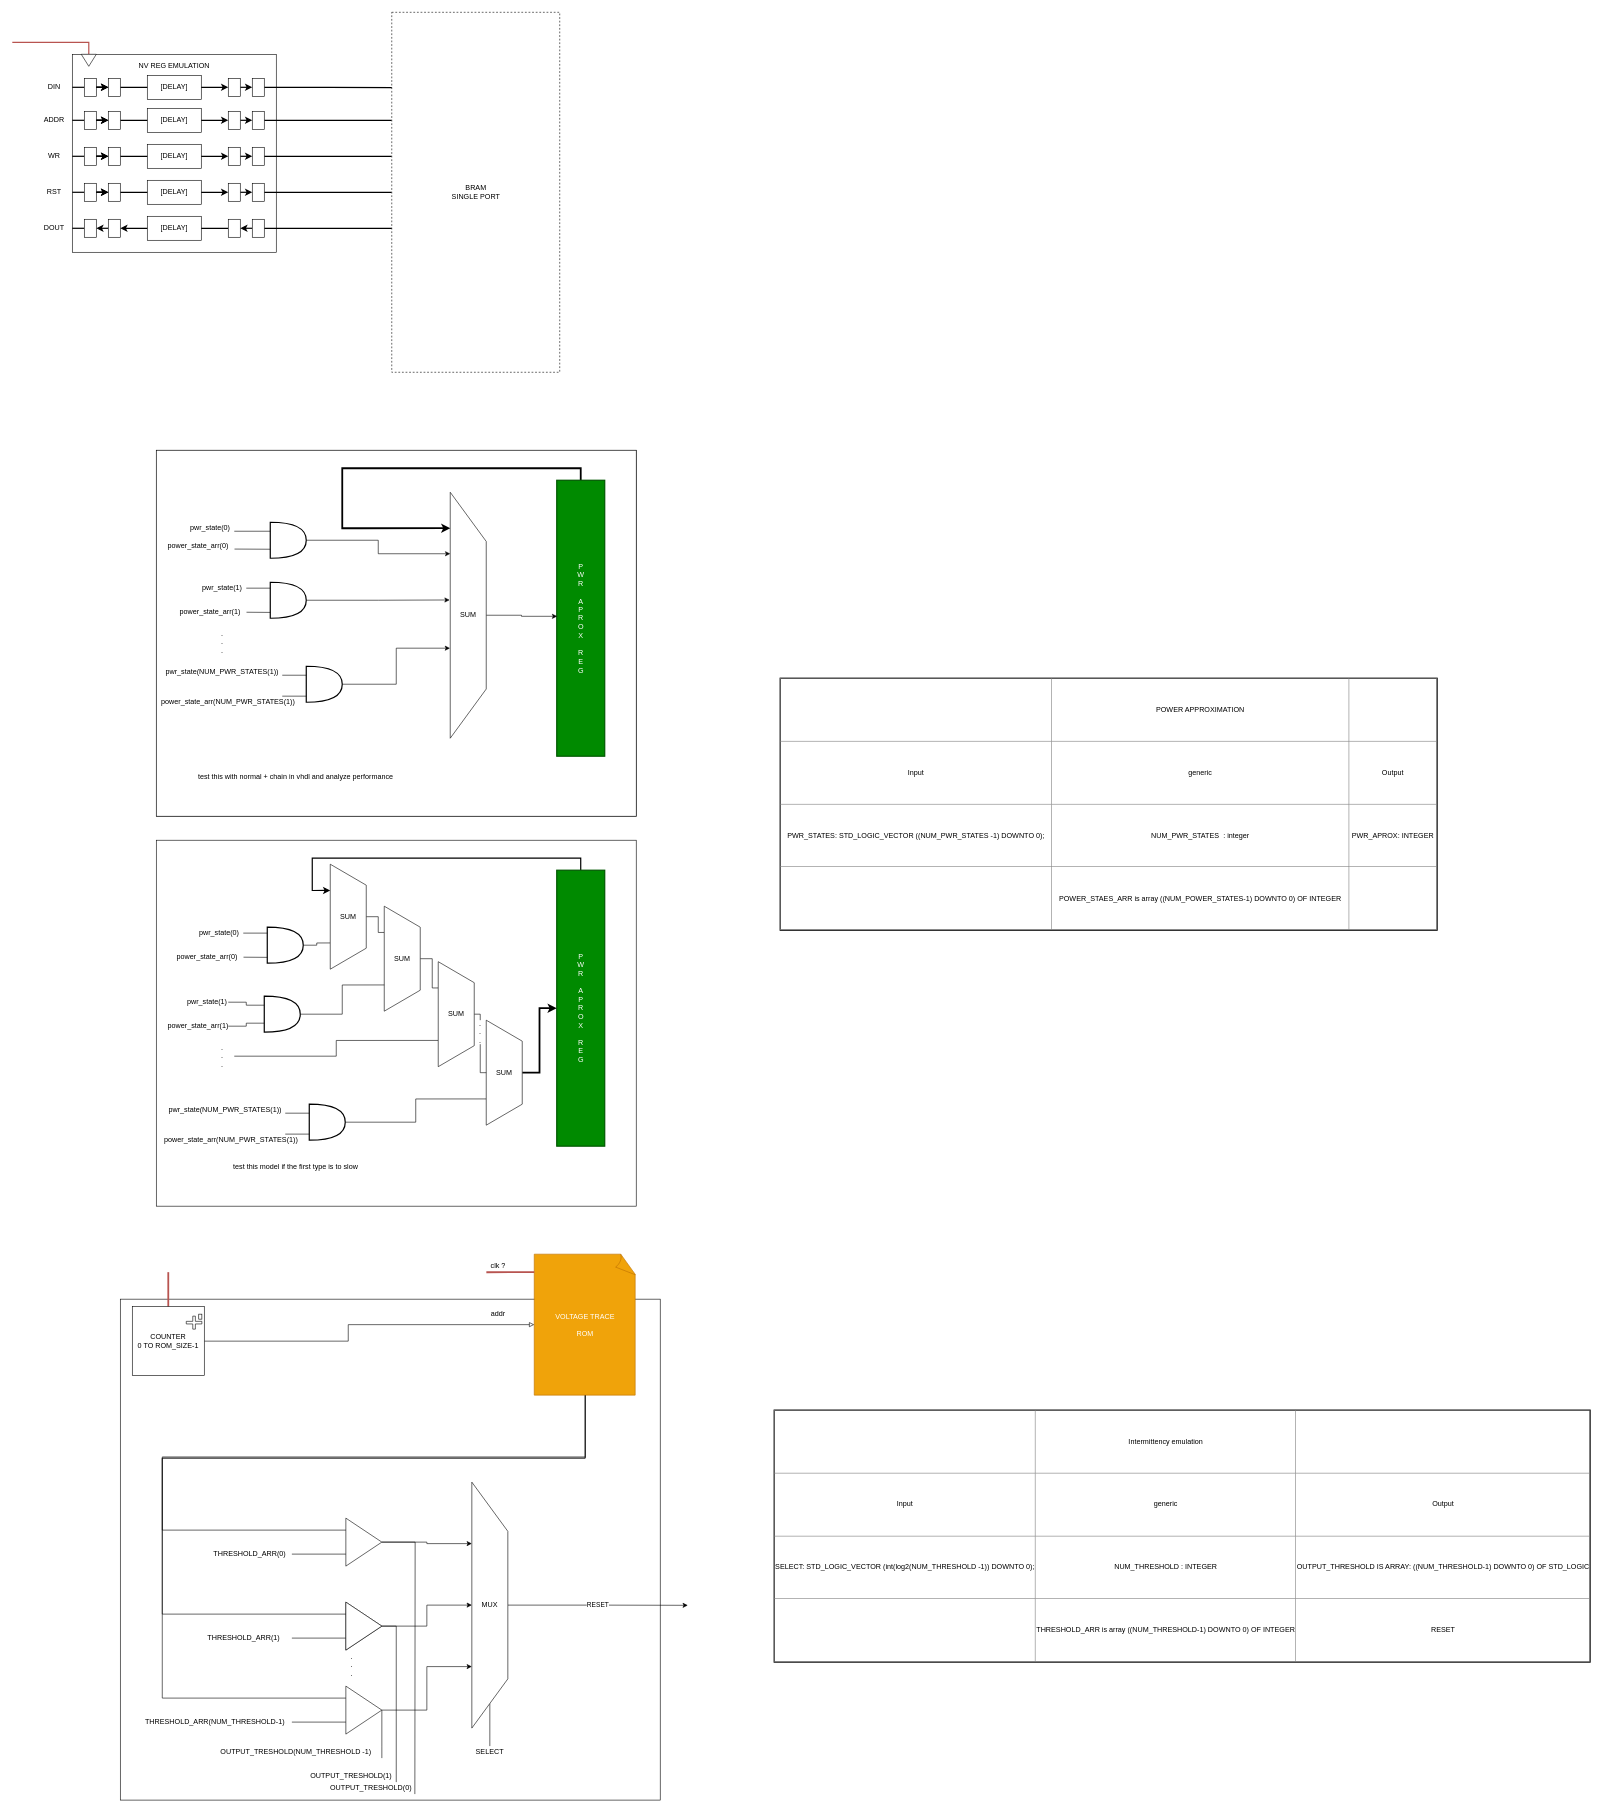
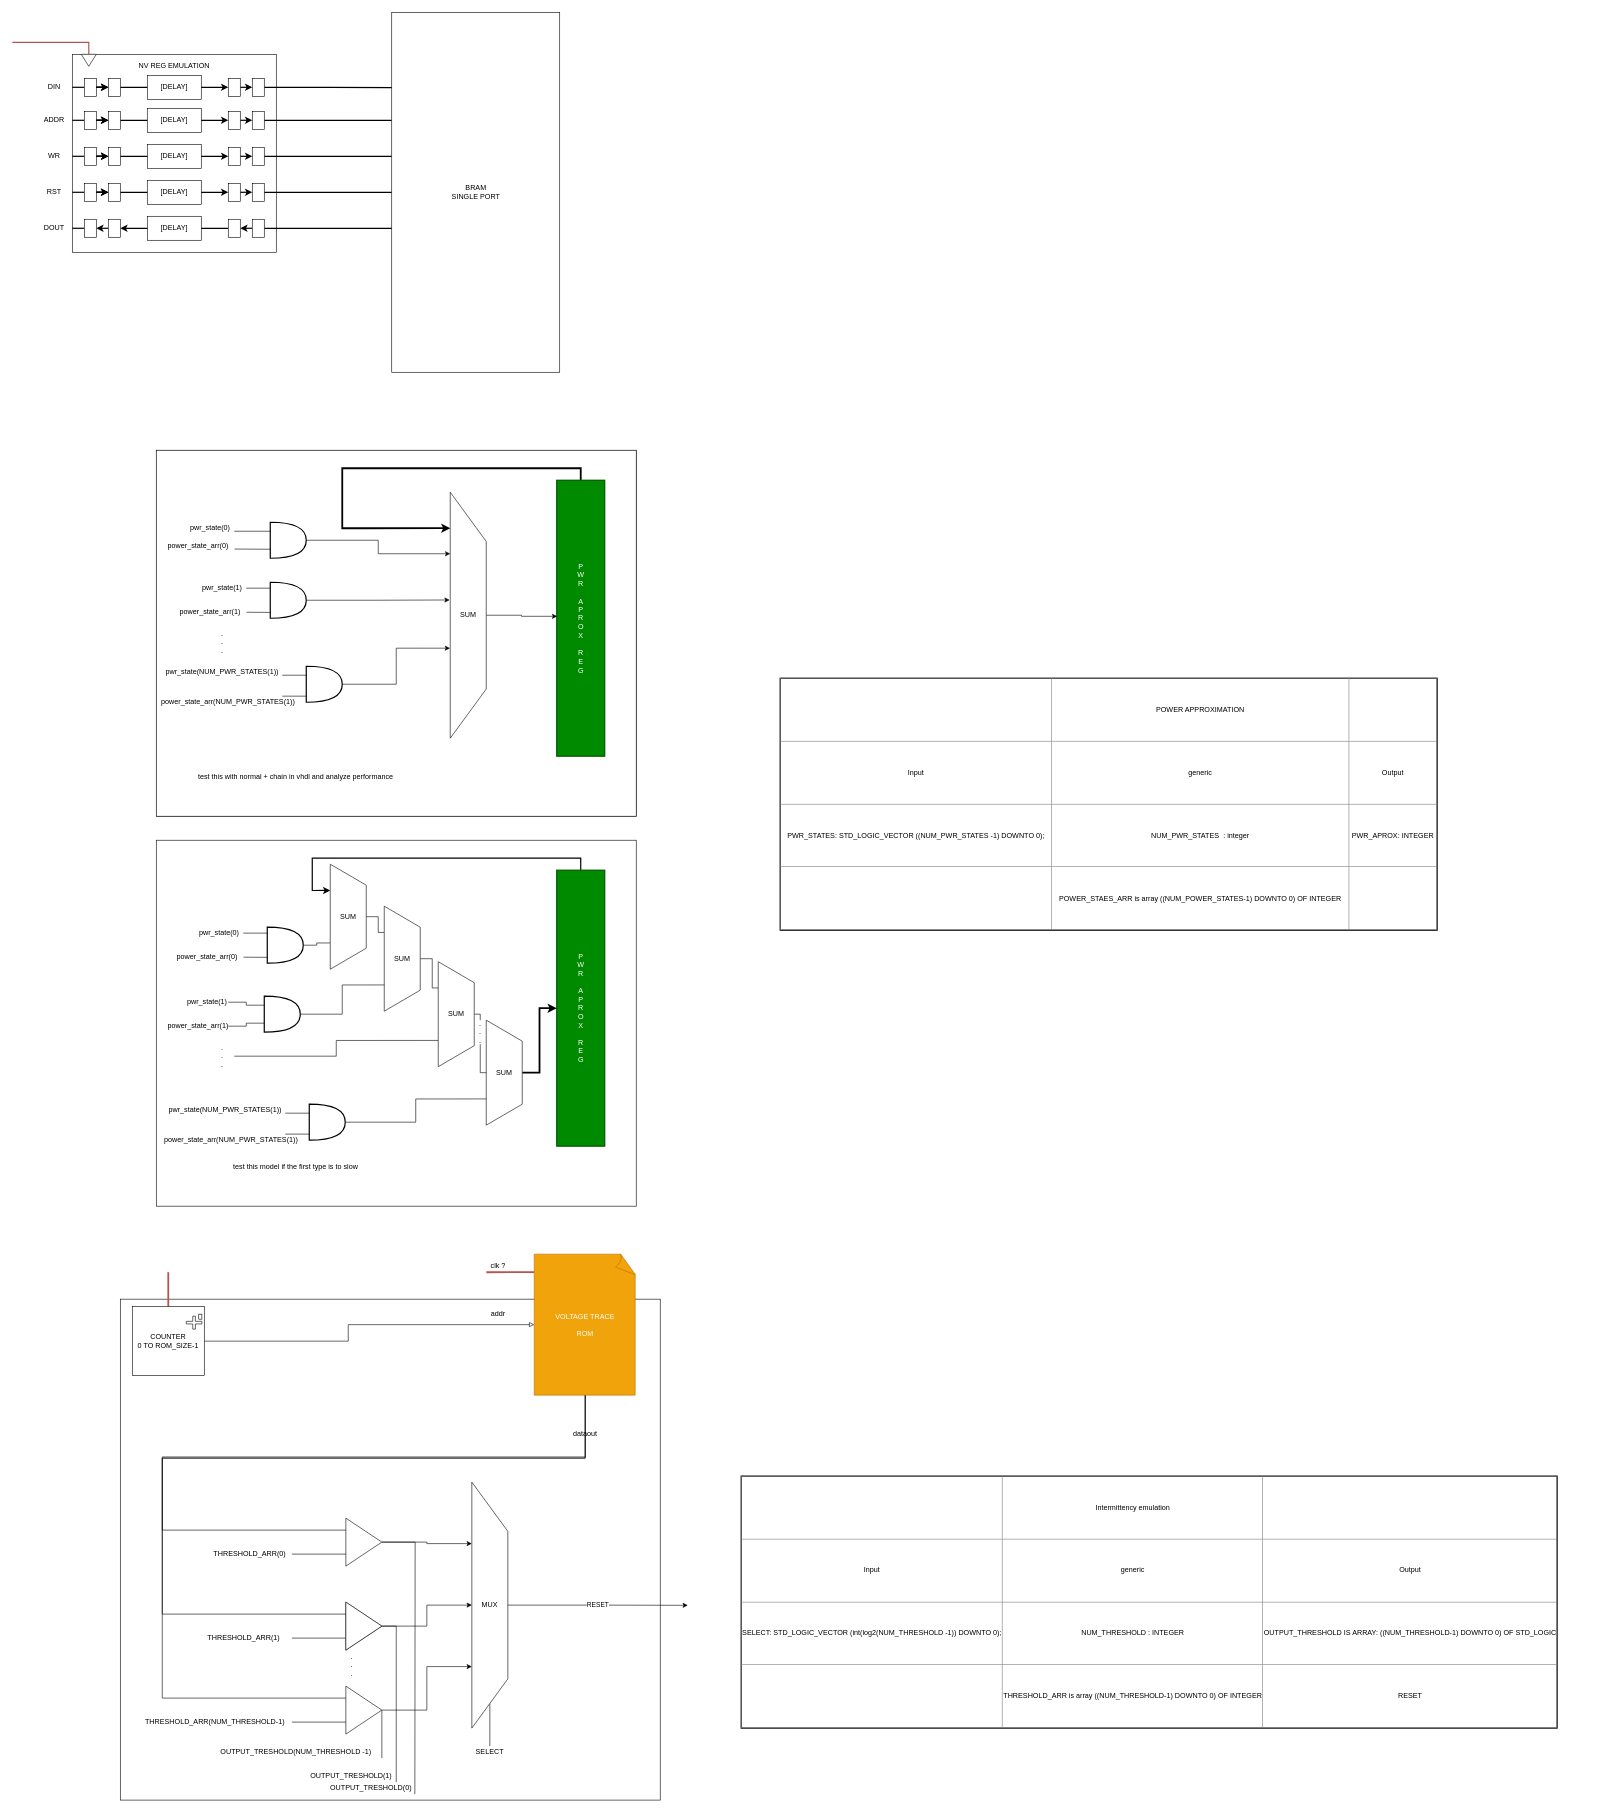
(476, 192) -> (476, 192)
none -> (585, 1434)
(1182, 1536) -> (1149, 1602)
